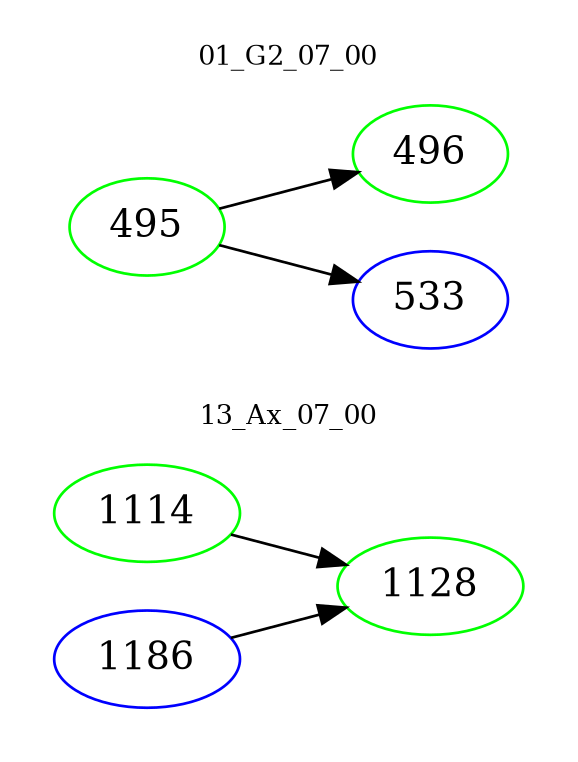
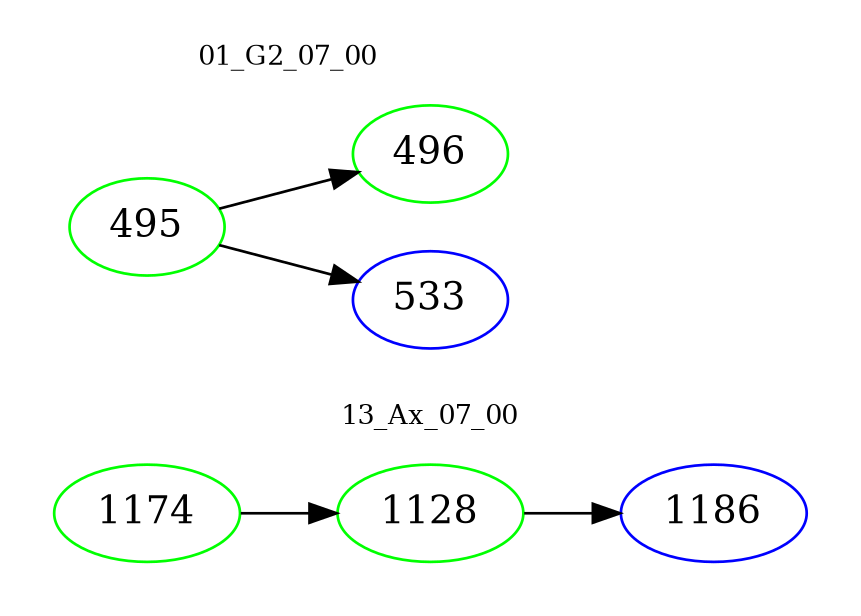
(147, 513) -> (147, 513)
(275, 626) -> (558, 513)
